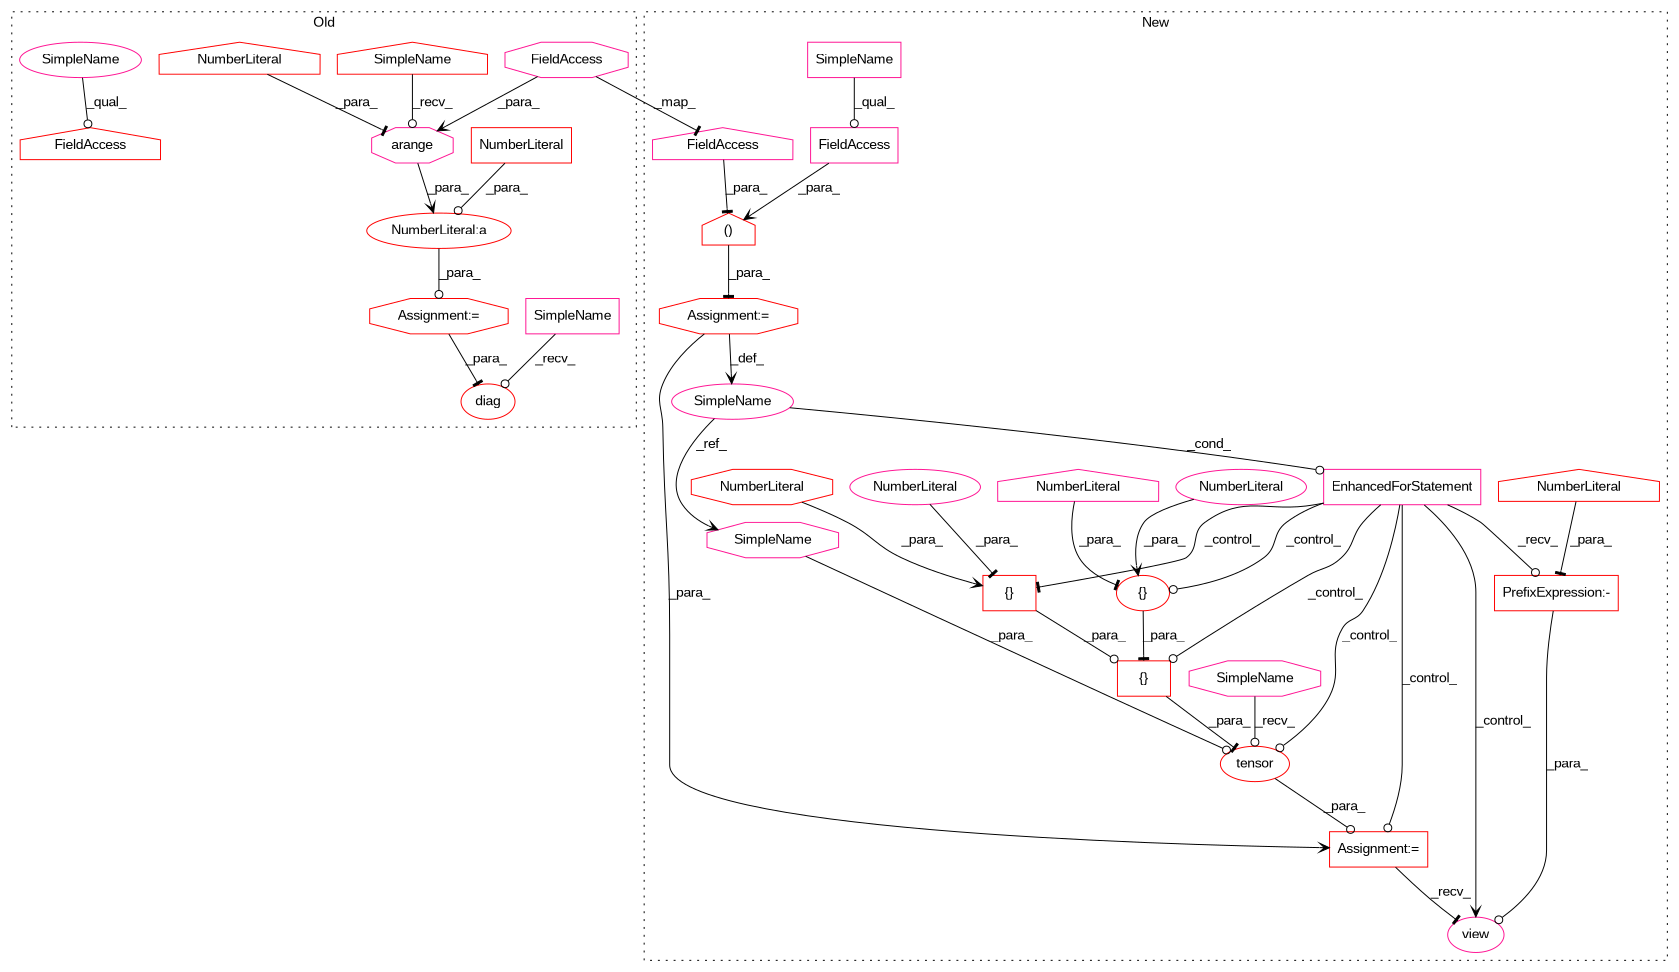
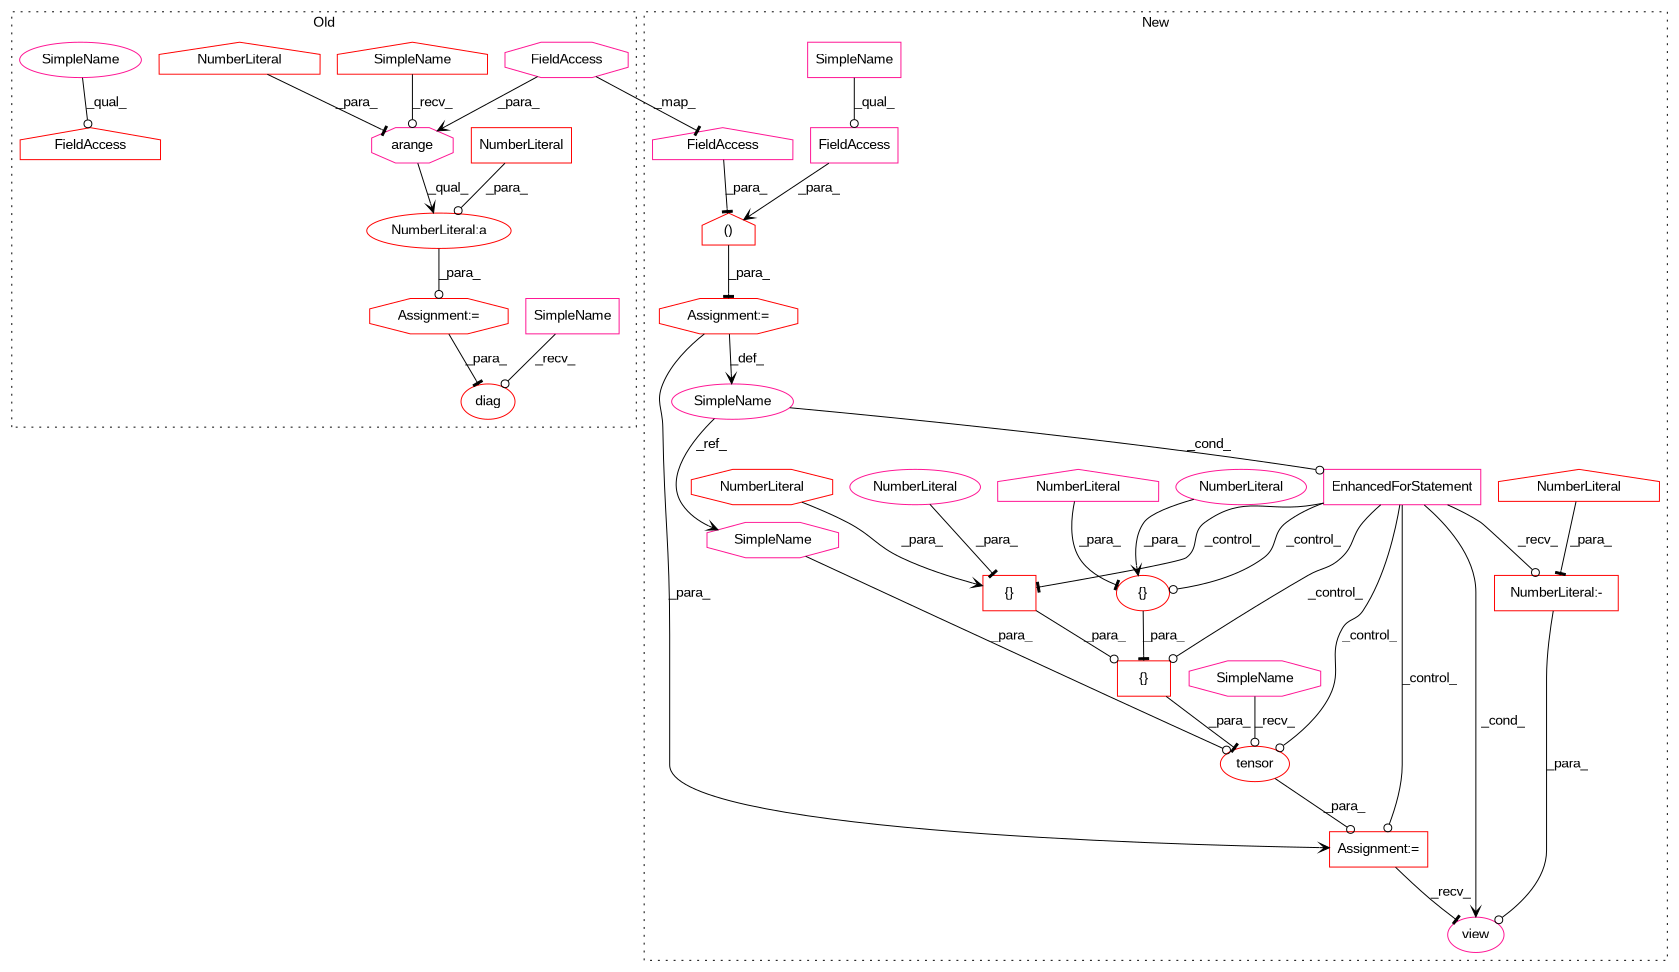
(448, 188) -> (448, 188)
(1556, 593) -> (1556, 593)
(1503, 721) -> (1503, 721)
